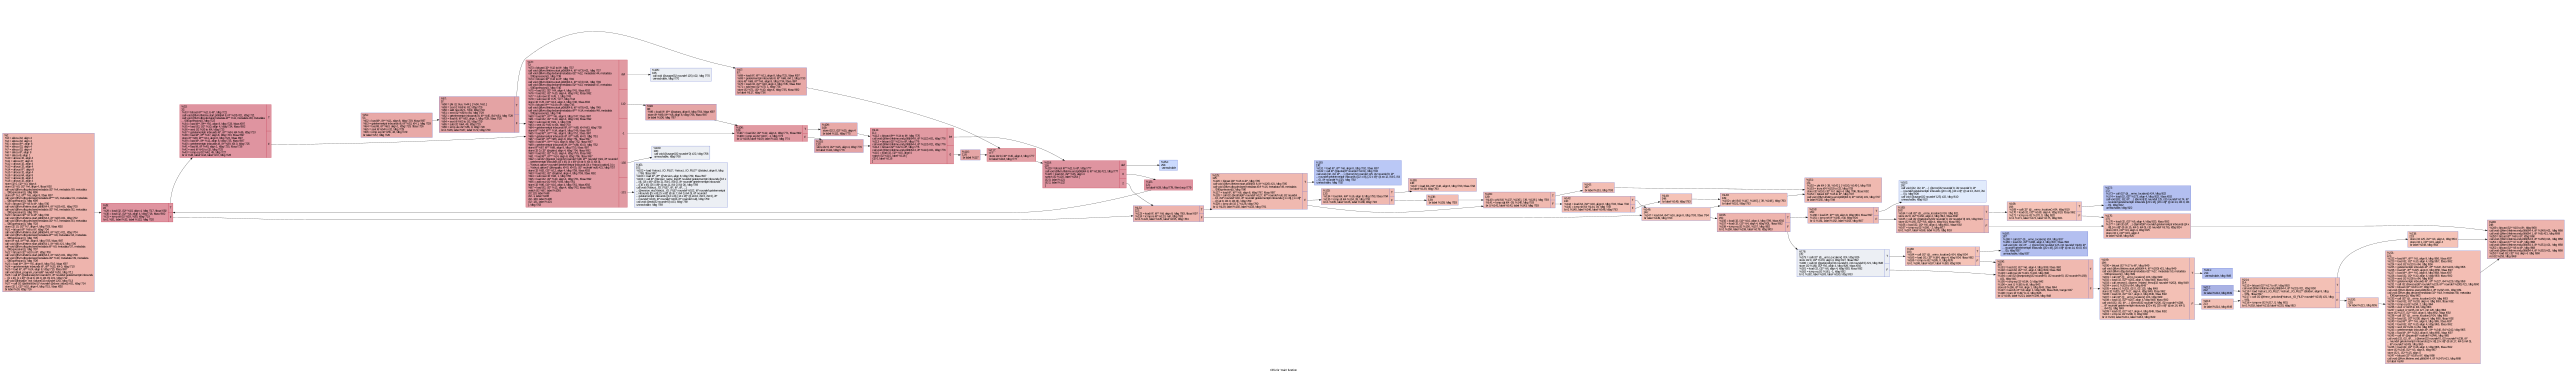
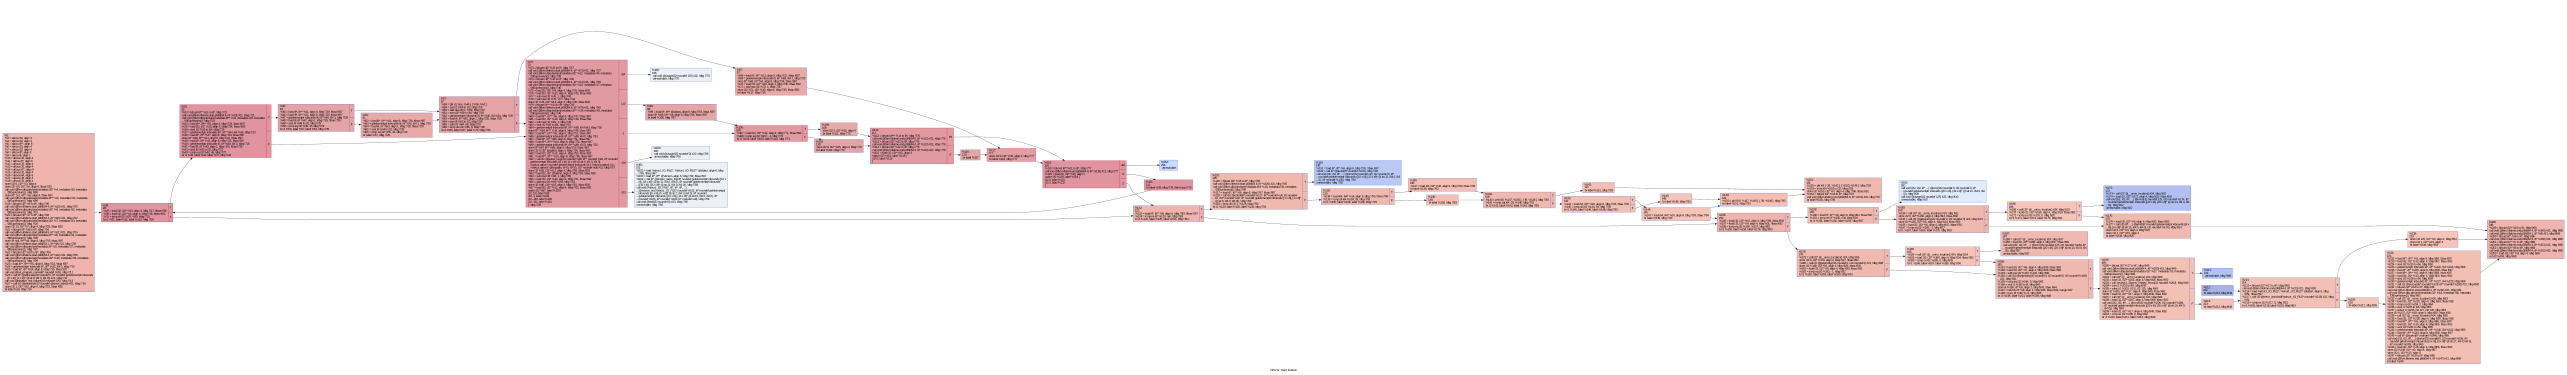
none -> (316, 118)
(1394, 212) -> (1478, 192)
(1422, 218) -> (1459, 226)
(2044, 244) -> (2044, 244)
(1843, 263) -> (1843, 263)
